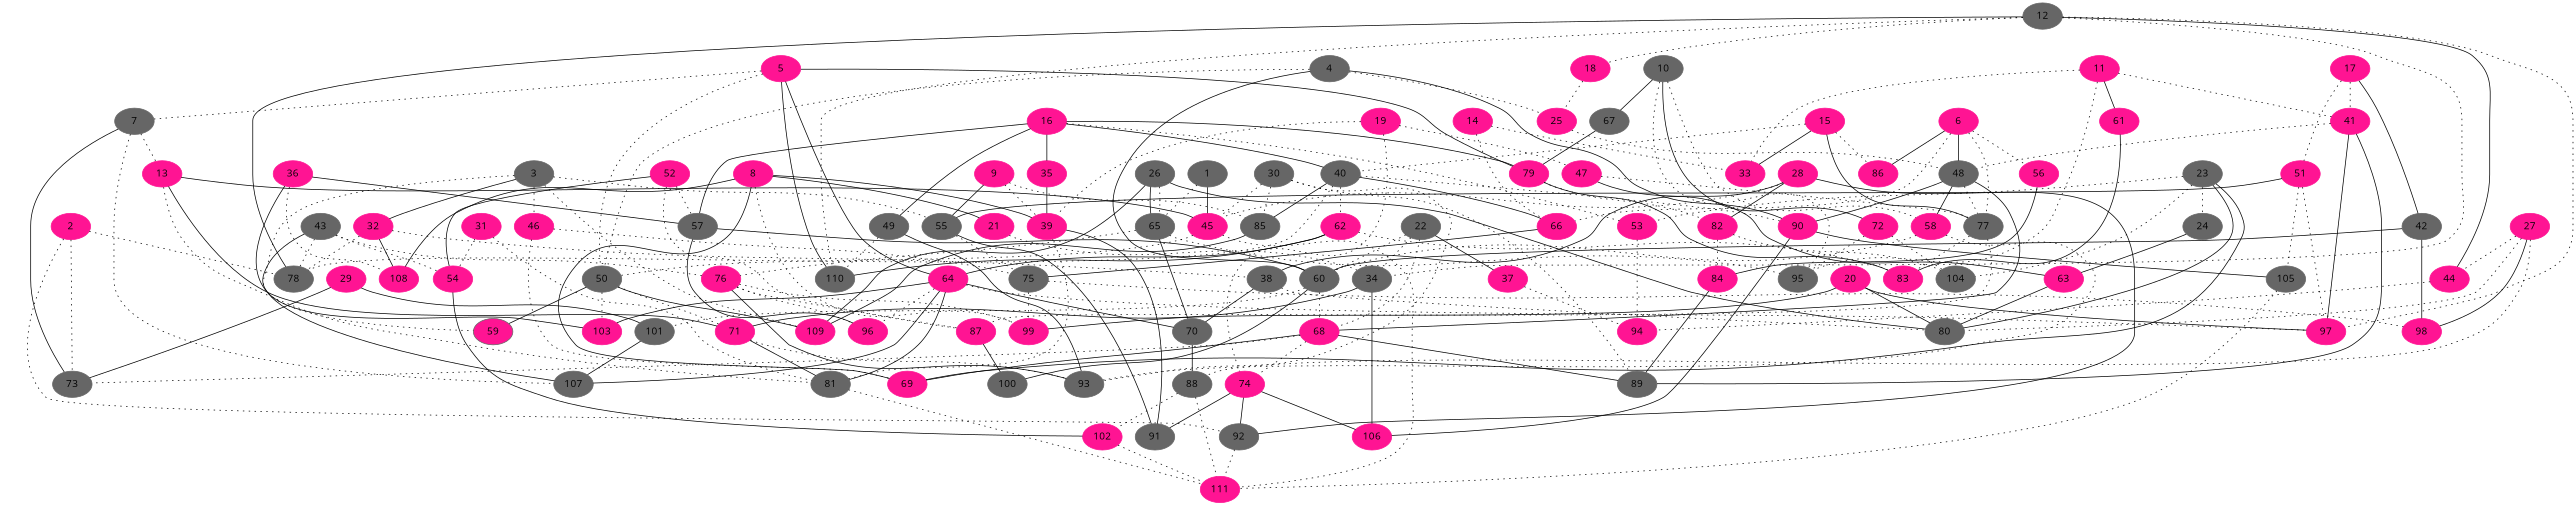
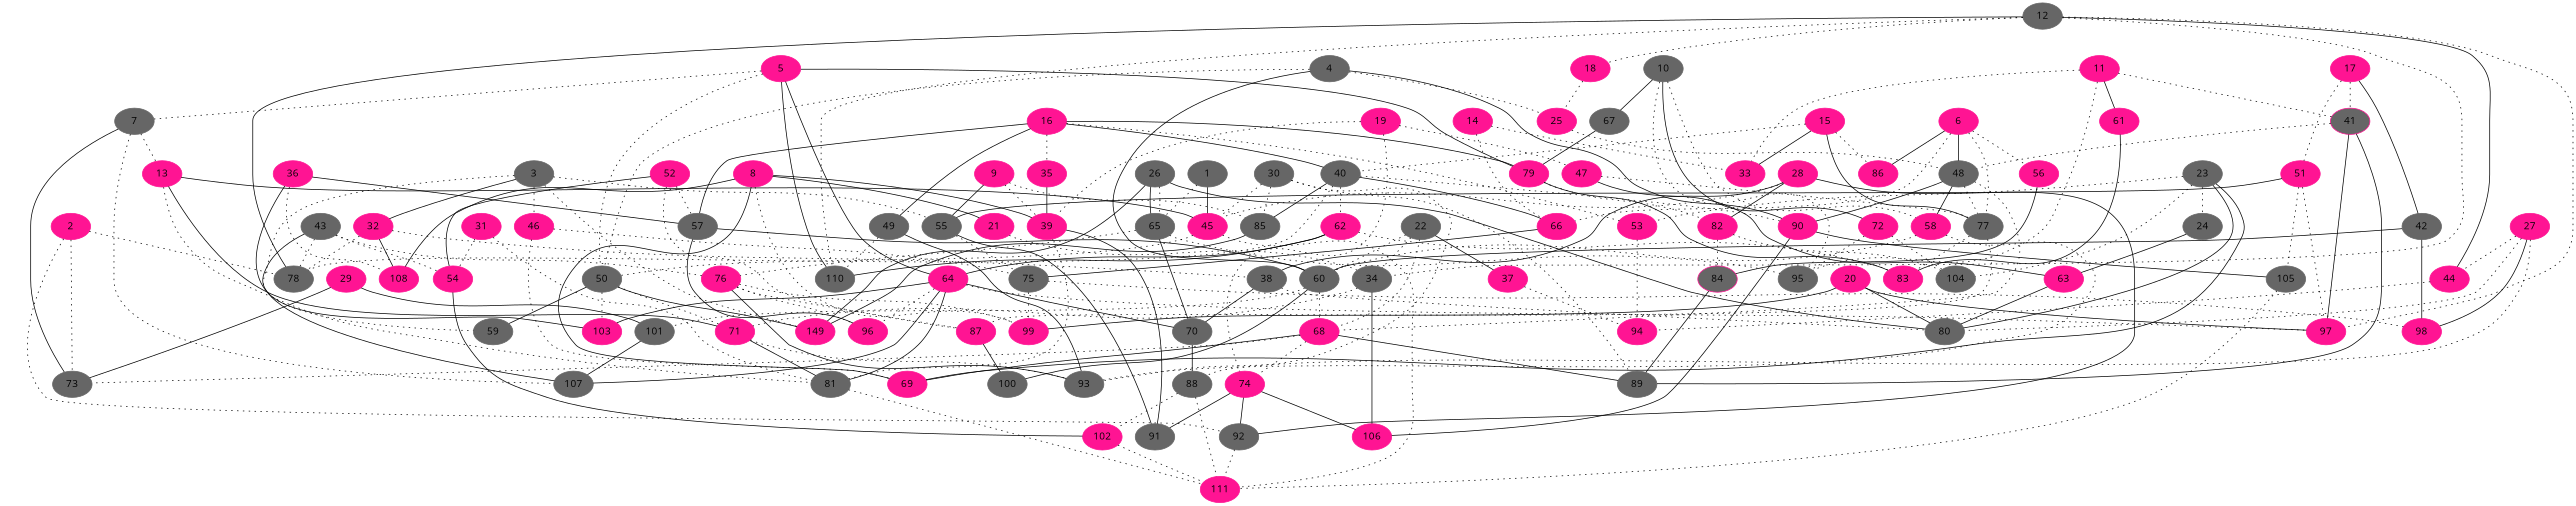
(2350, 121) -> (2350, 121)
(1047, 148) -> (1047, 148)
(1718, 279) -> (1718, 279)
(1056, 314) -> (1056, 314)
(1577, 320) -> (1577, 320)
(493, 332) -> (493, 332)
(815, 332) -> (815, 332)
